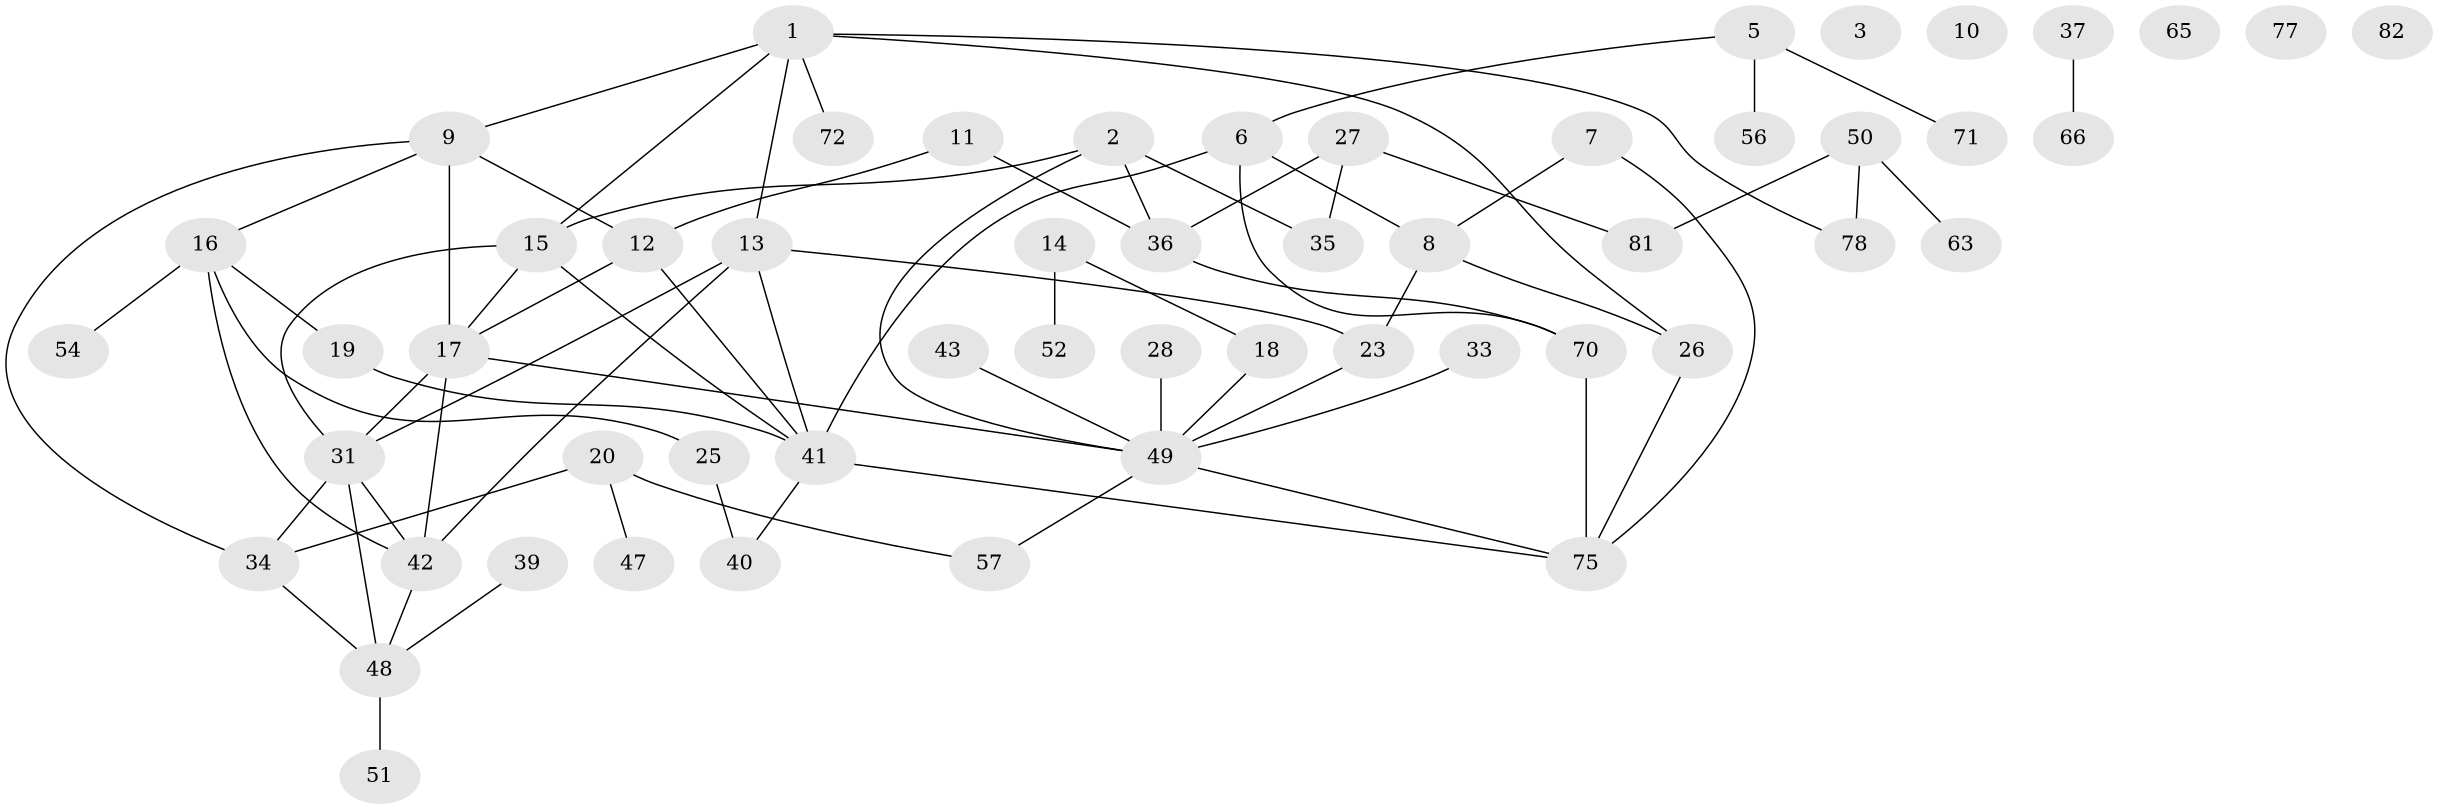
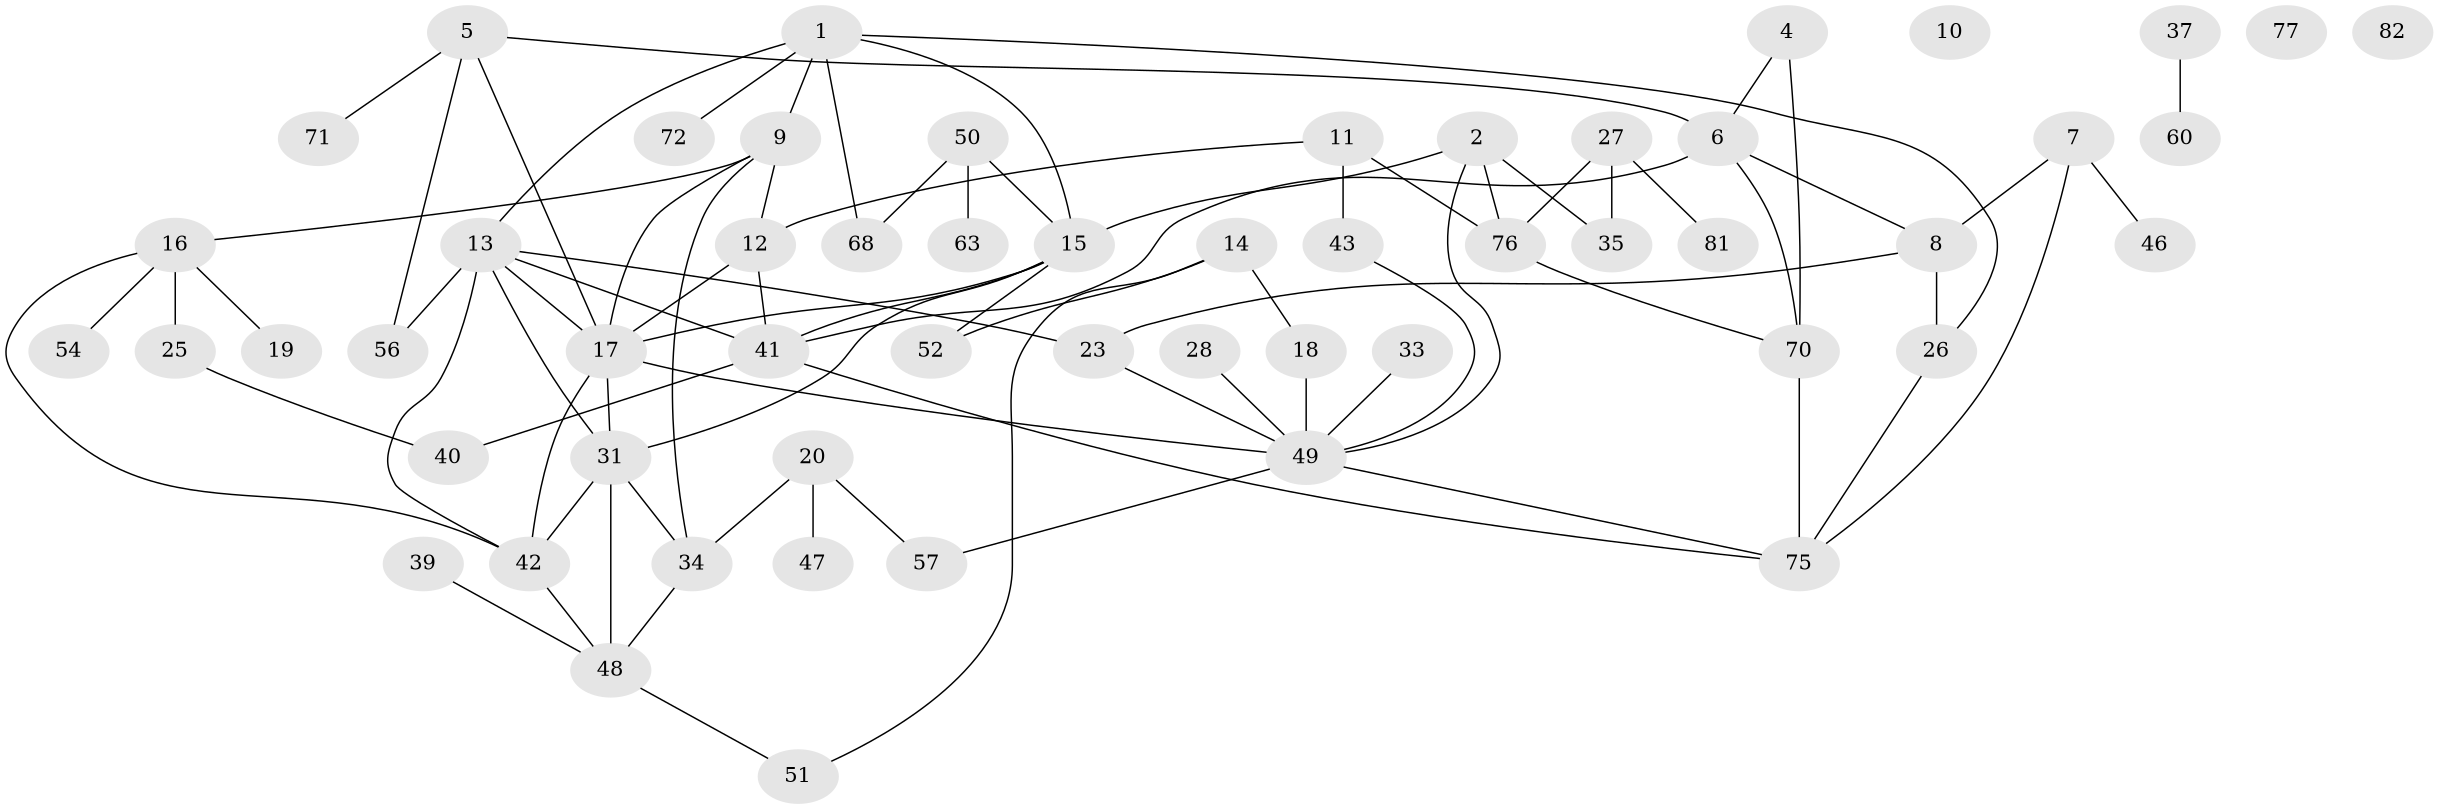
none -> (1787, 32)
(1861, 32) -> none
(2180, 32) -> none
(2073, 139) -> (2180, 139)
none -> (528, 172)
(1759, 188) -> (1021, 192)
none -> (1343, 192)
(1161, 245) -> (1505, 245)
(1855, 245) -> (862, 245)
none -> (2155, 245)
none -> (434, 298)
none -> (544, 298)
none -> (1003, 298)
(558, 404) -> none
none -> (1012, 492)
